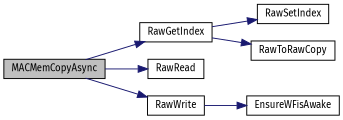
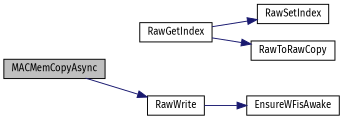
(111, 52) -> none
(176, 69) -> none
